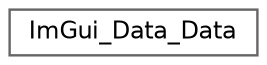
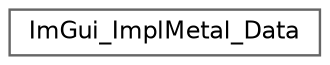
(134, 32) -> (165, 32)
